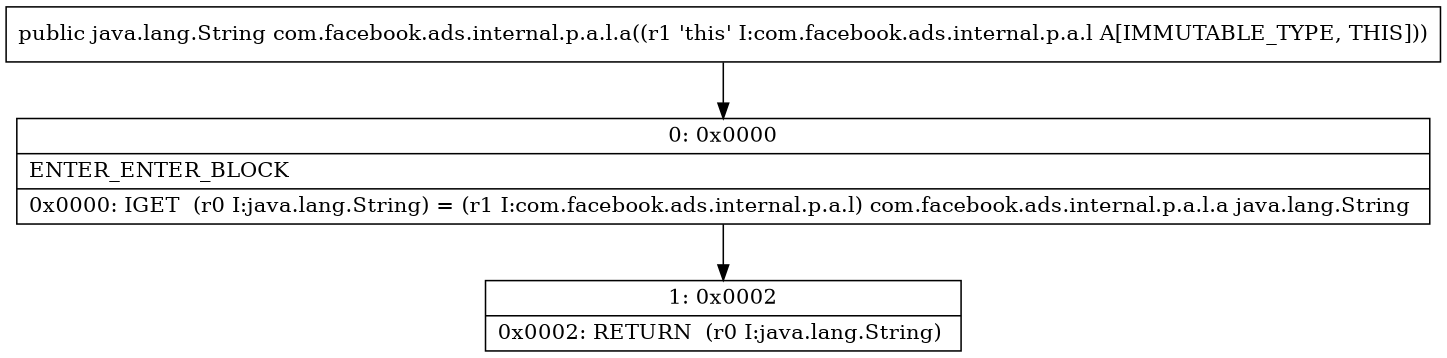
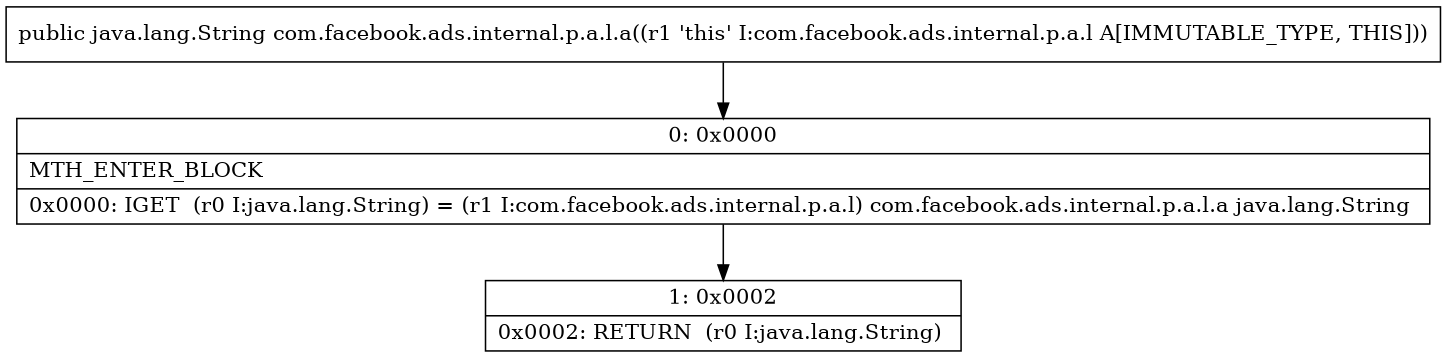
(160, 171) -> (147, 171)
